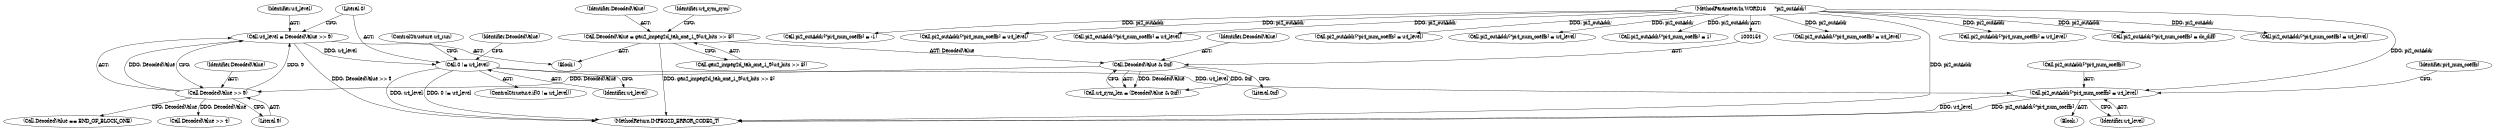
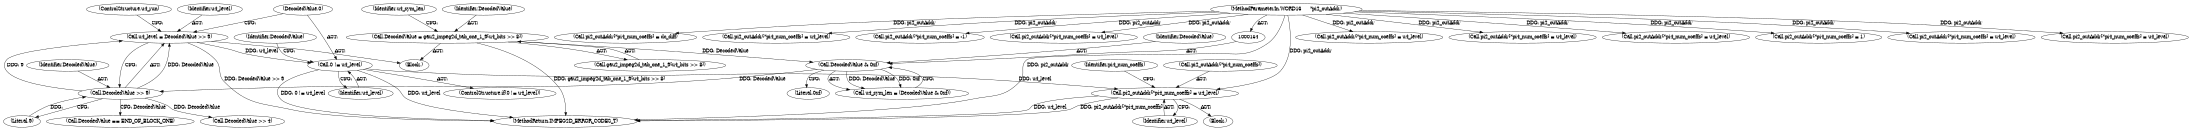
(354, 9) -> (303, 9)
(702, 9) -> (399, 9)
(442, 51) -> (148, 22)
(711, 51) -> (603, 51)
(952, 51) -> (725, 51)
(276, 107) -> (57, 107)
